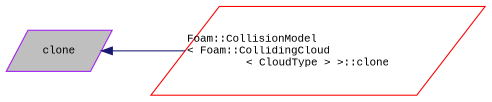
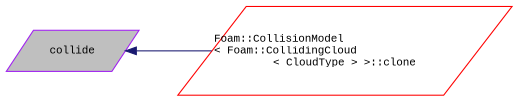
(59, 51) -> (73, 51)
